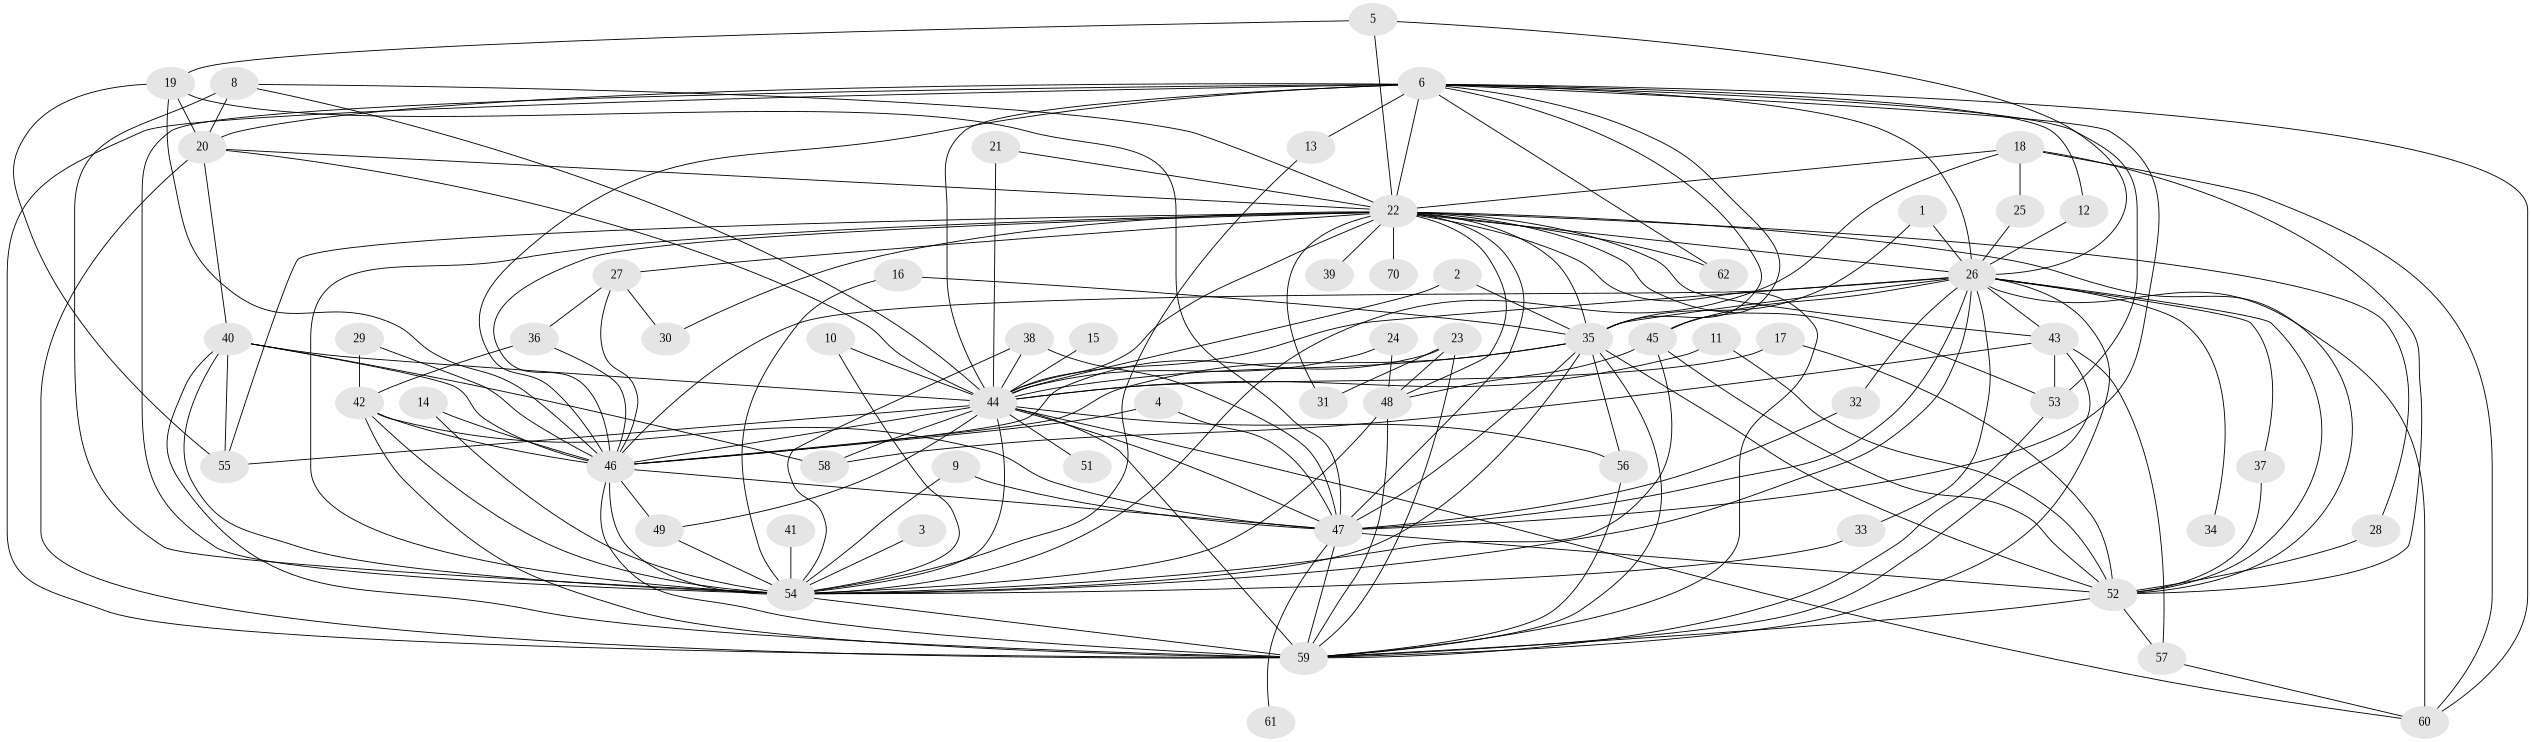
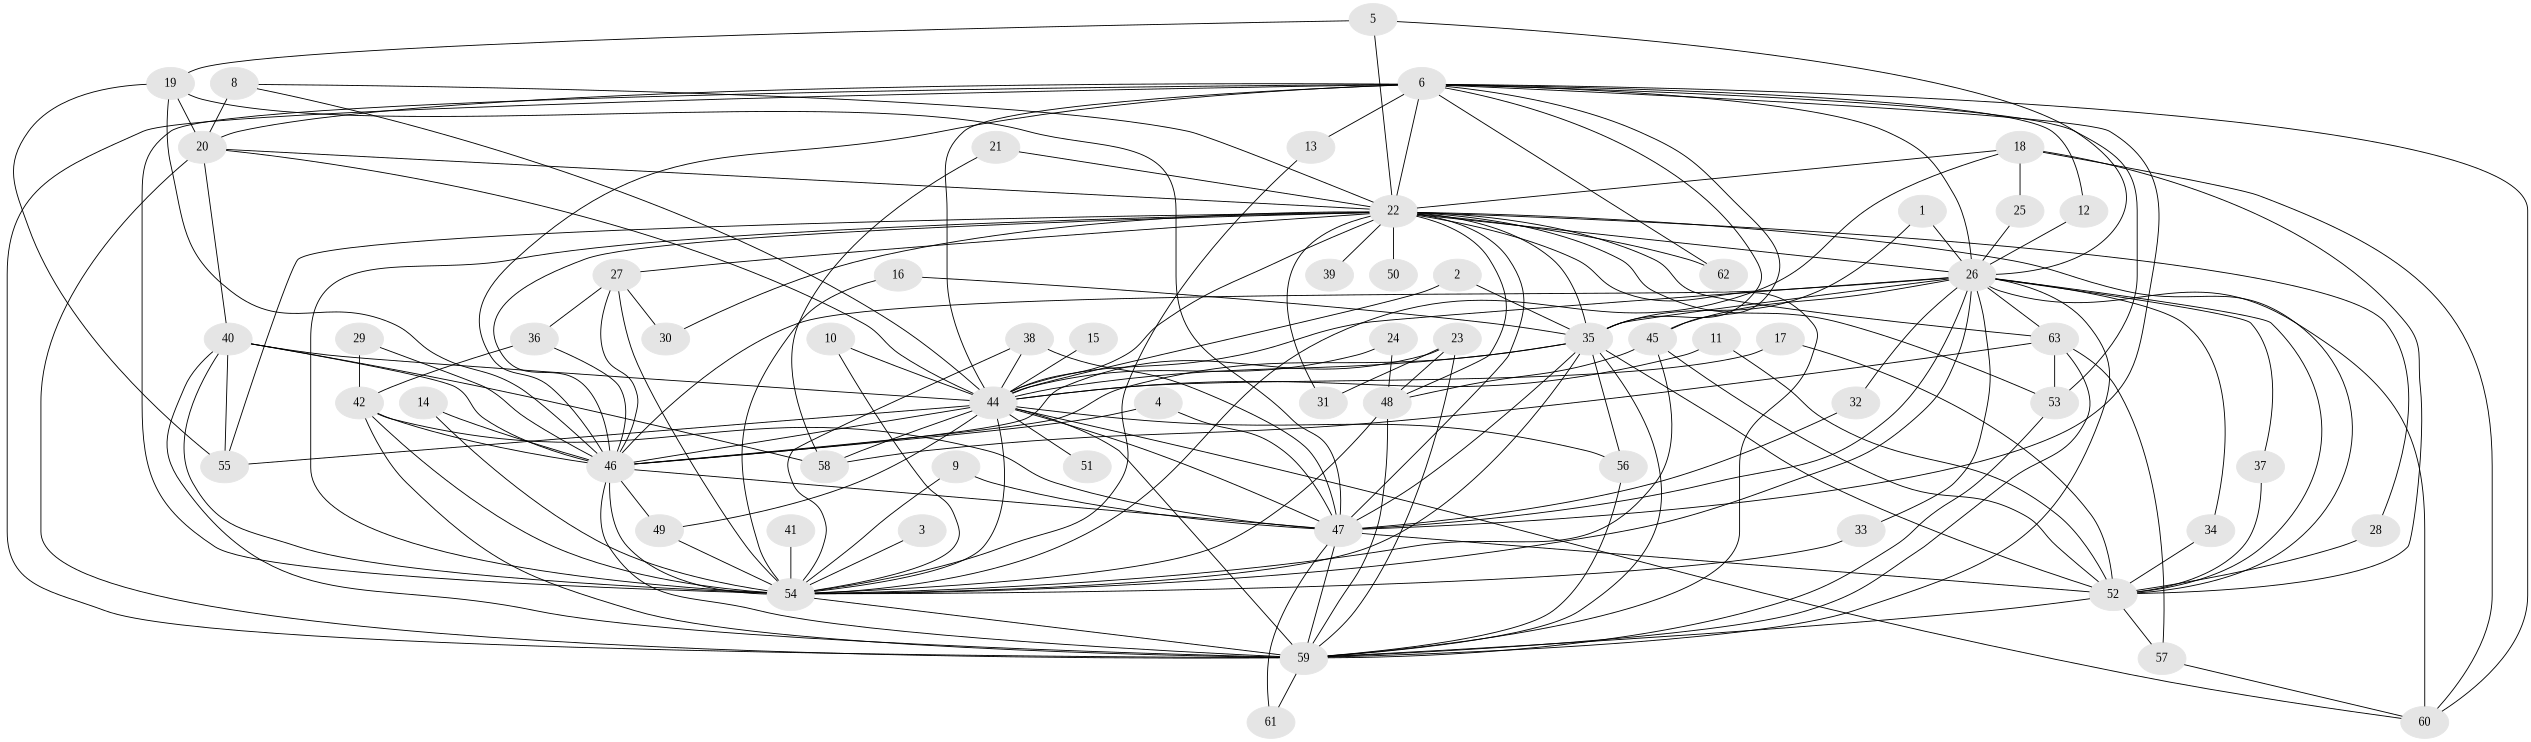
(995, 275) -> (841, 260)
(1393, 275) -> (1393, 275)
(2055, 339) -> (2055, 339)
(183, 551) -> (681, 445)
none -> (2157, 566)
none -> (1287, 691)
